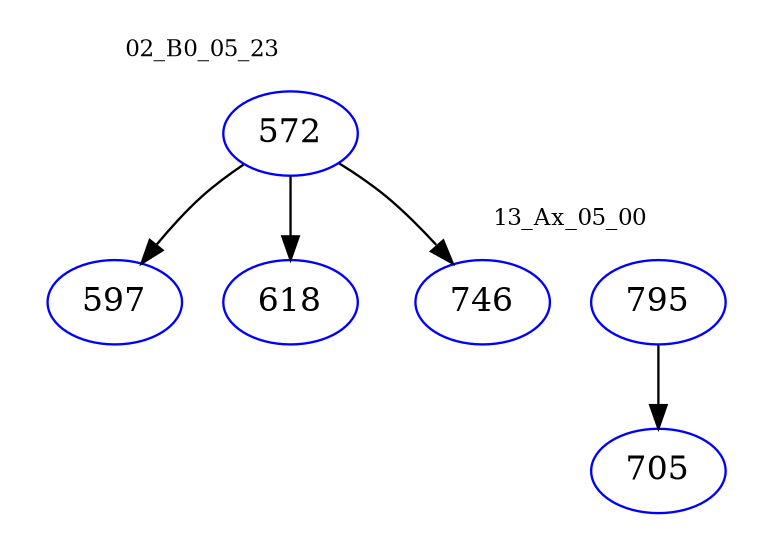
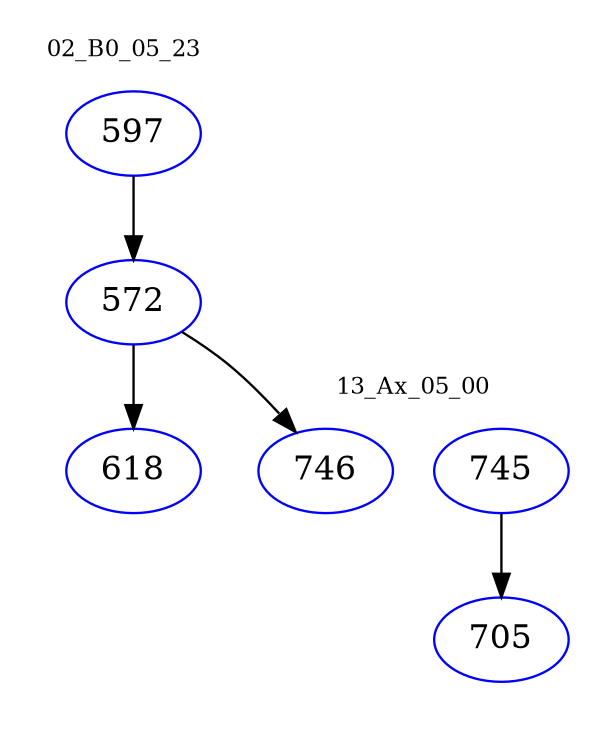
(197, 201) -> (134, 206)
(658, 302) -> (501, 471)
